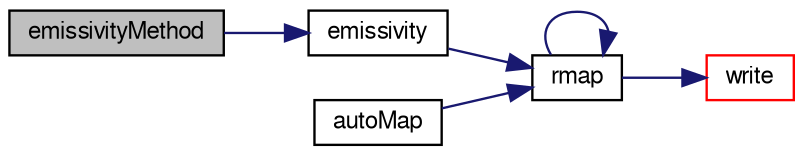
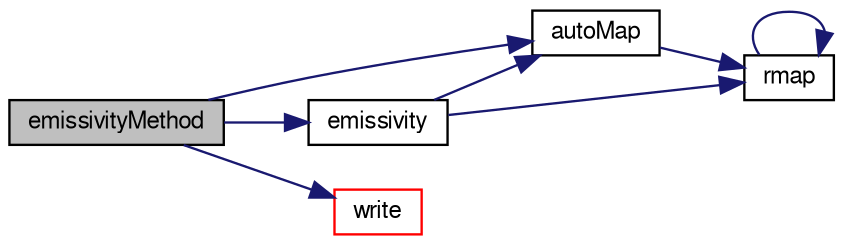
none -> (358, 69)
(652, 78) -> (248, 167)
none -> (476, 82)
